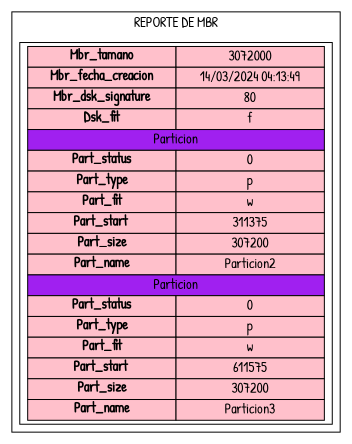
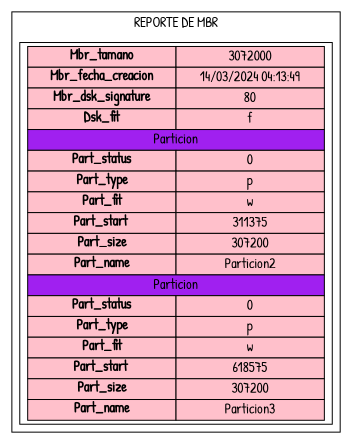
(250, 368) -> (250, 368)
